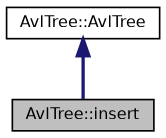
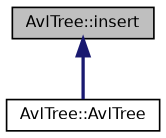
(83, 78) -> (83, 78)
